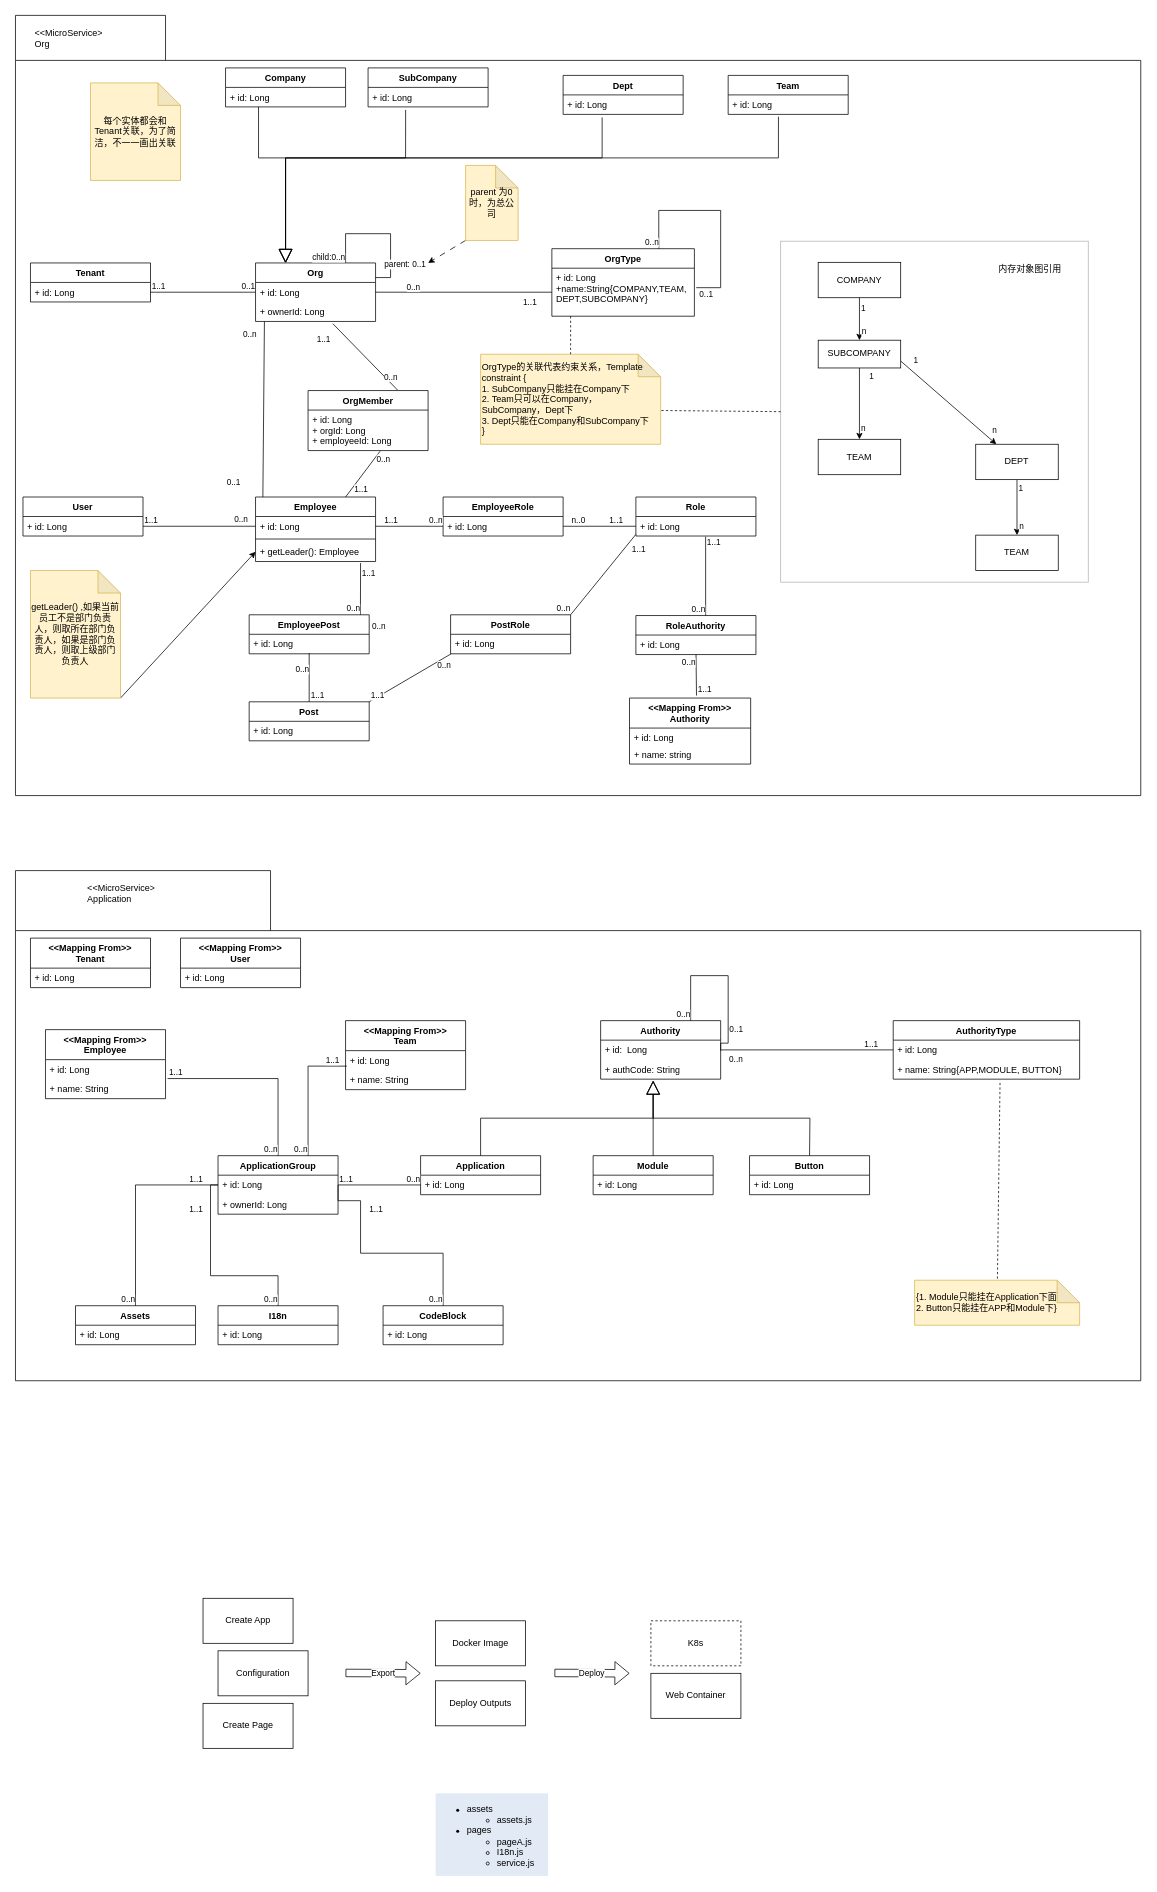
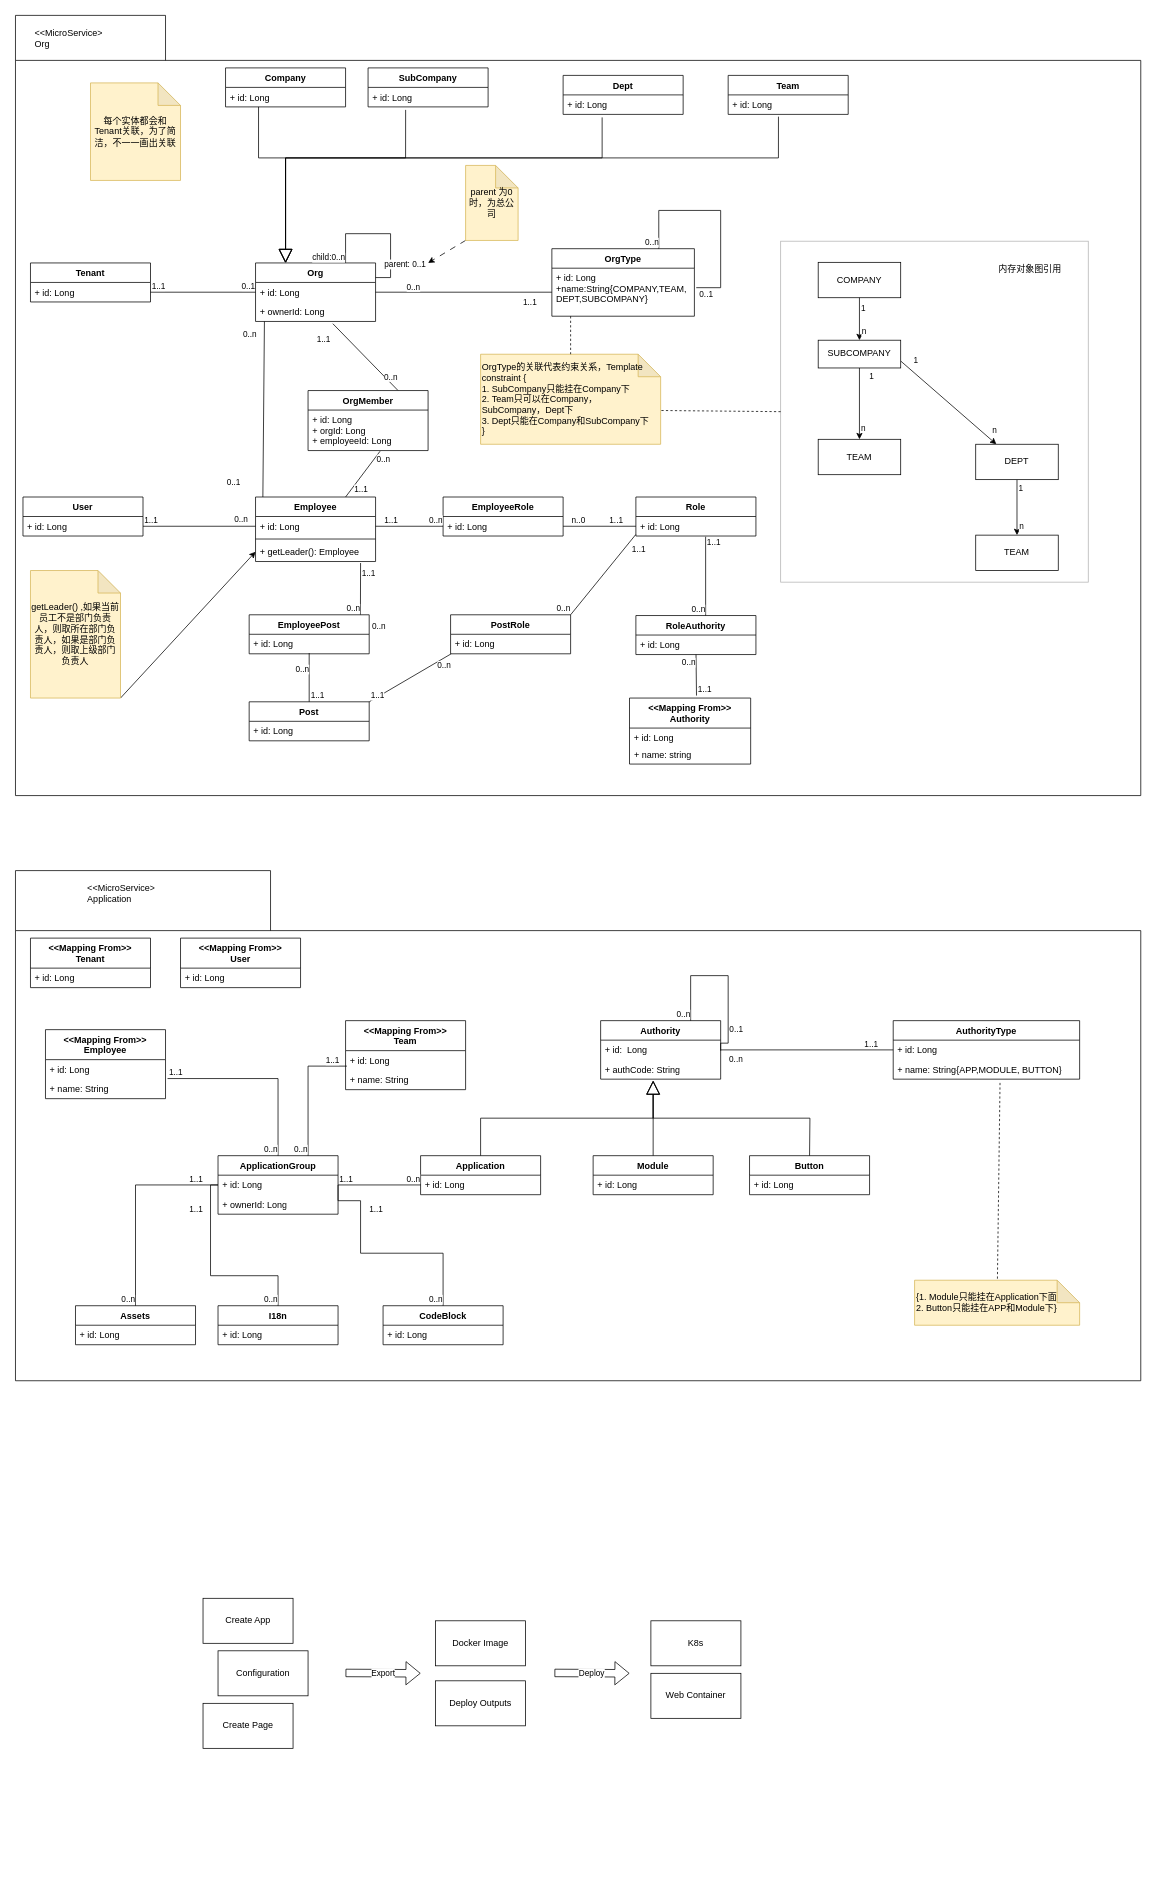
(696, 1643) -> (696, 1643)
(492, 1834) -> none
